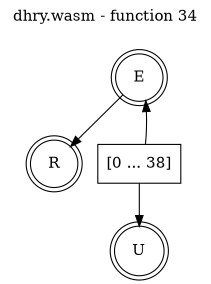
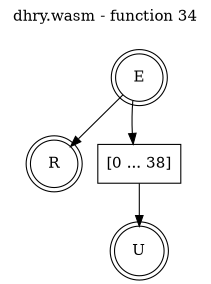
(146, 128) -> (132, 117)
